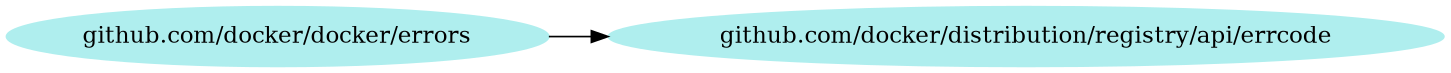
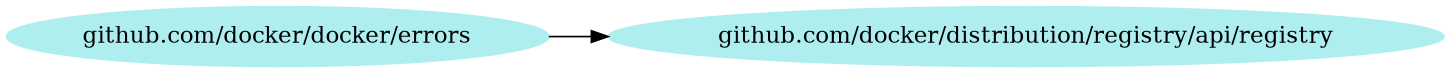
(1026, 37) -> (1026, 37)
